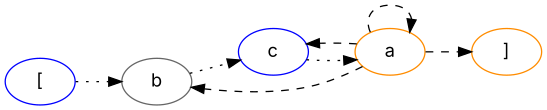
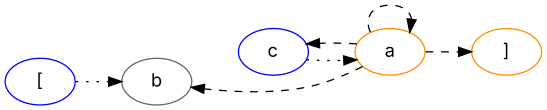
(209, 68) -> none
